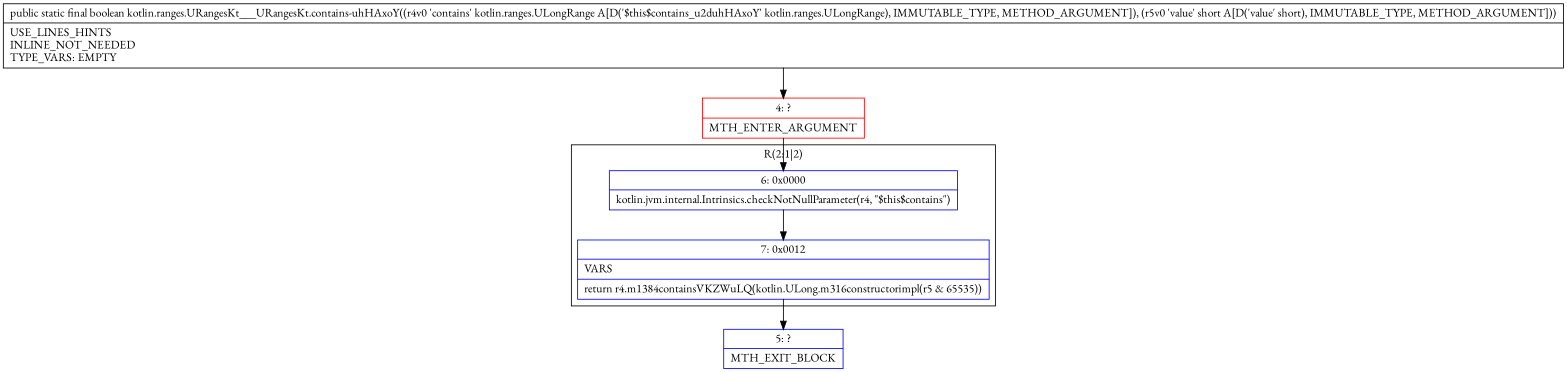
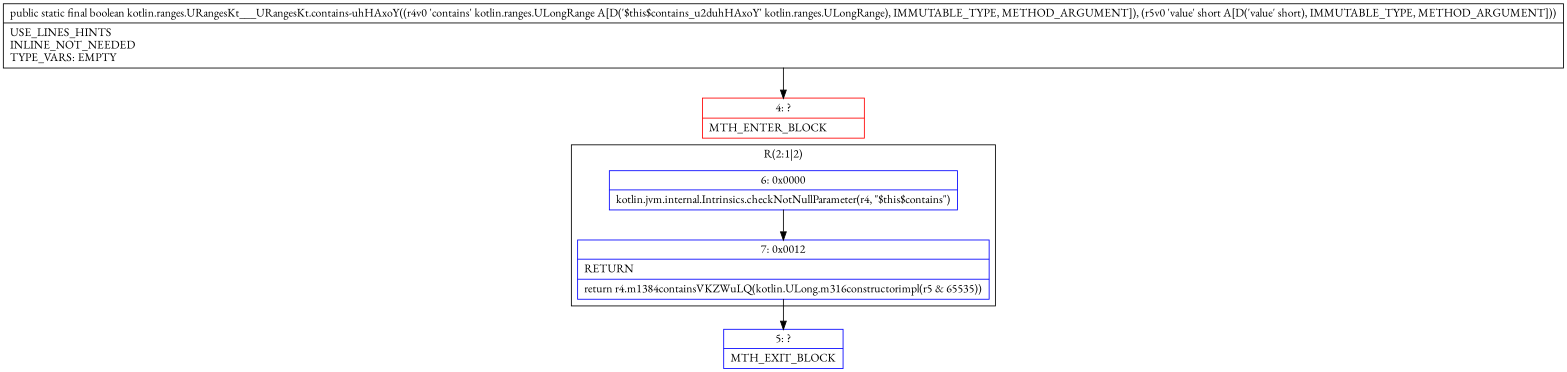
(783, 128) -> (768, 128)
(783, 150) -> none
(598, 269) -> (609, 269)
